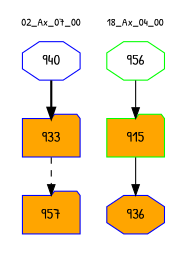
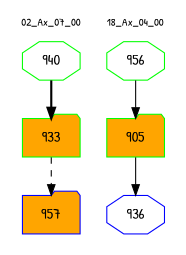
(51, 61) -> (51, 61)
(51, 138) -> (51, 138)
(136, 138) -> (136, 138)
(136, 215) -> (136, 215)
